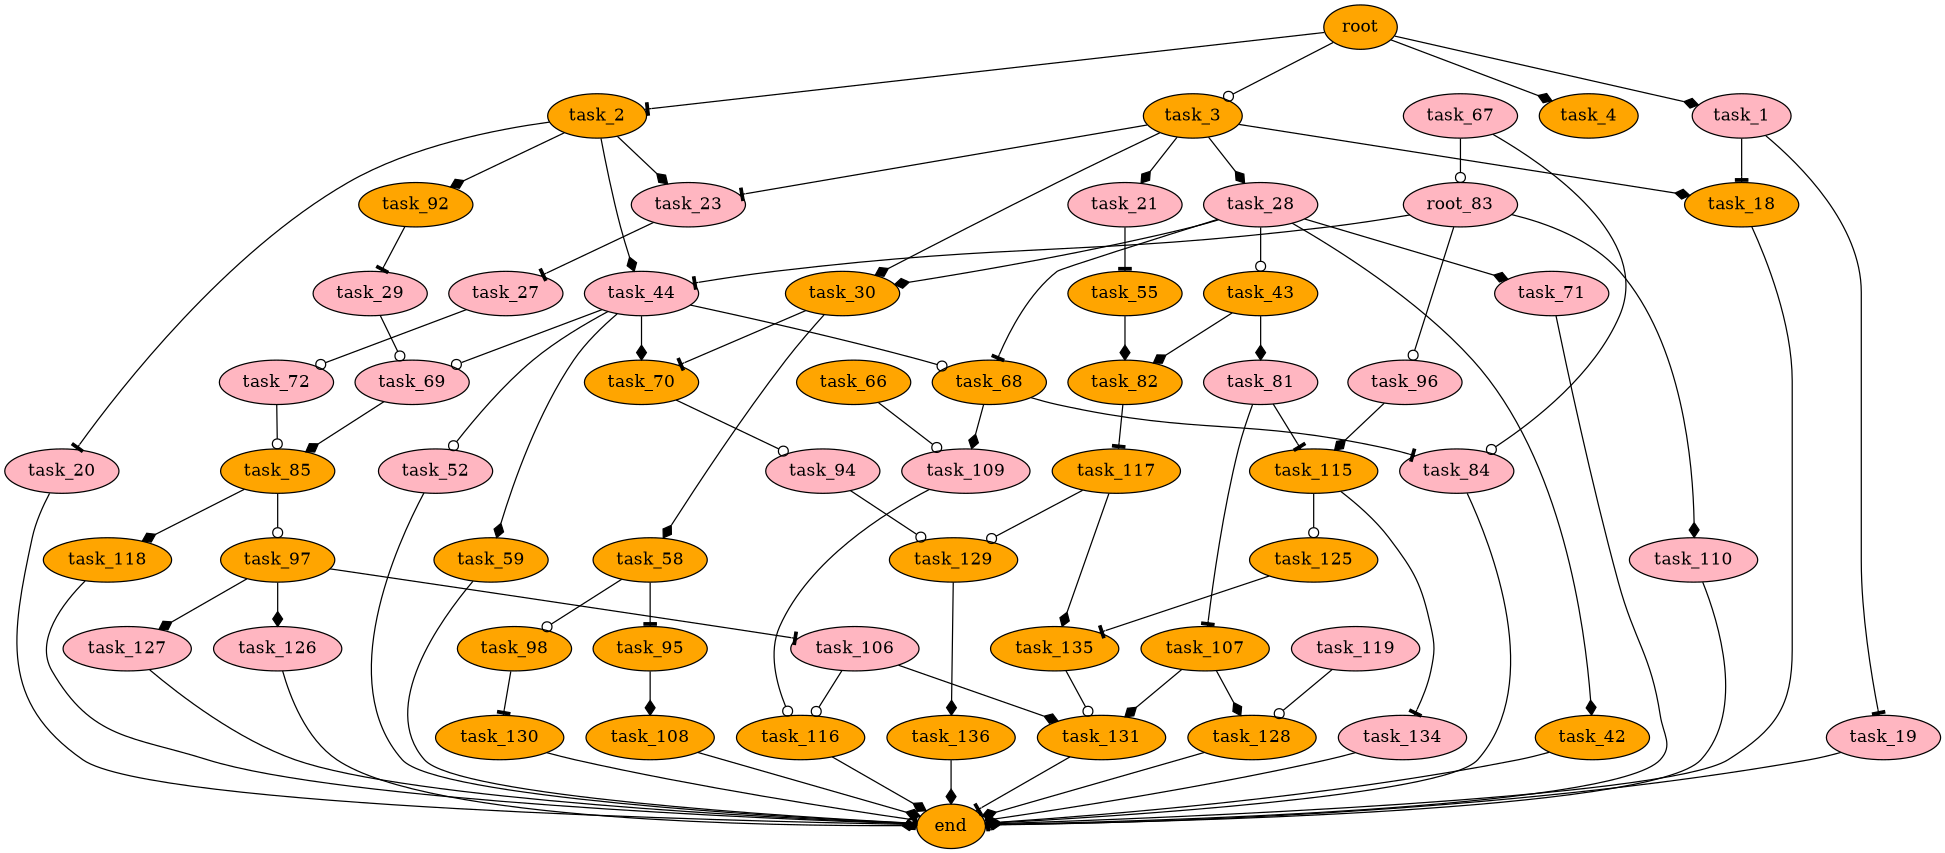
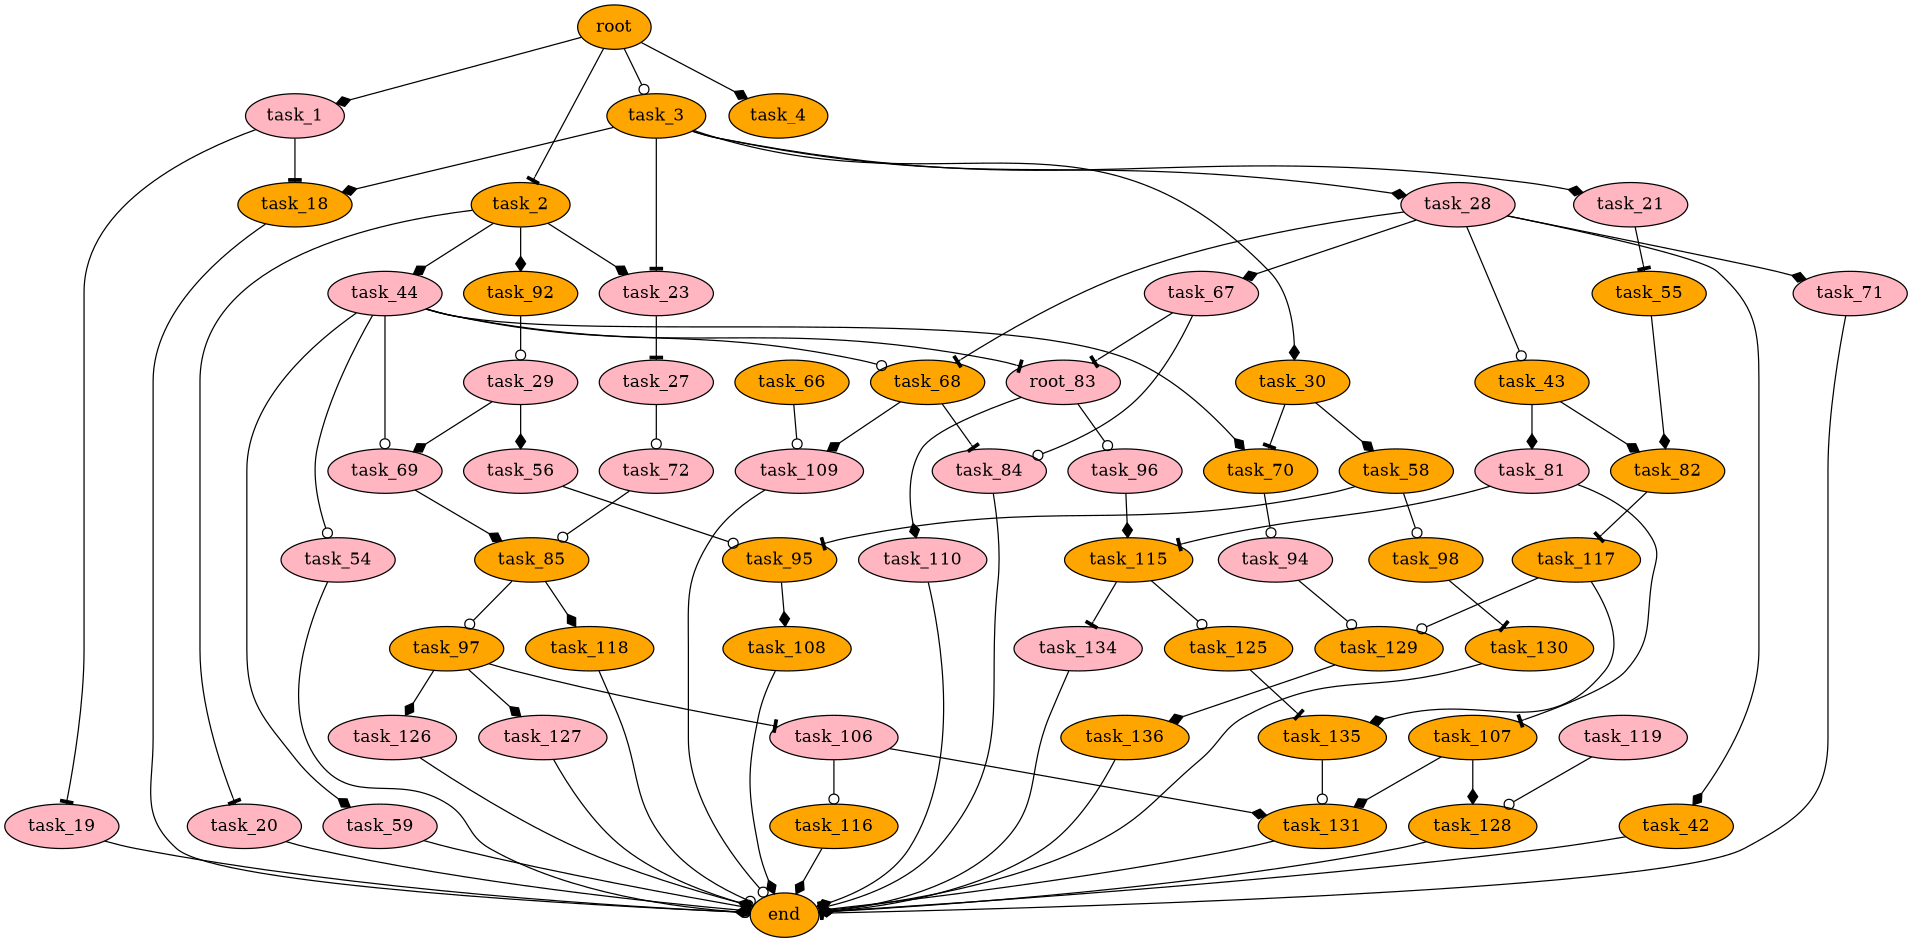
(1460, 151) -> (1135, 336)
(394, 246) -> (521, 336)
(1054, 249) -> (780, 338)
(1049, 258) -> (1337, 247)
(388, 331) -> (459, 423)
(436, 471) -> (338, 560)
none -> (521, 471)
(491, 560) -> (380, 826)
(814, 575) -> (688, 684)
